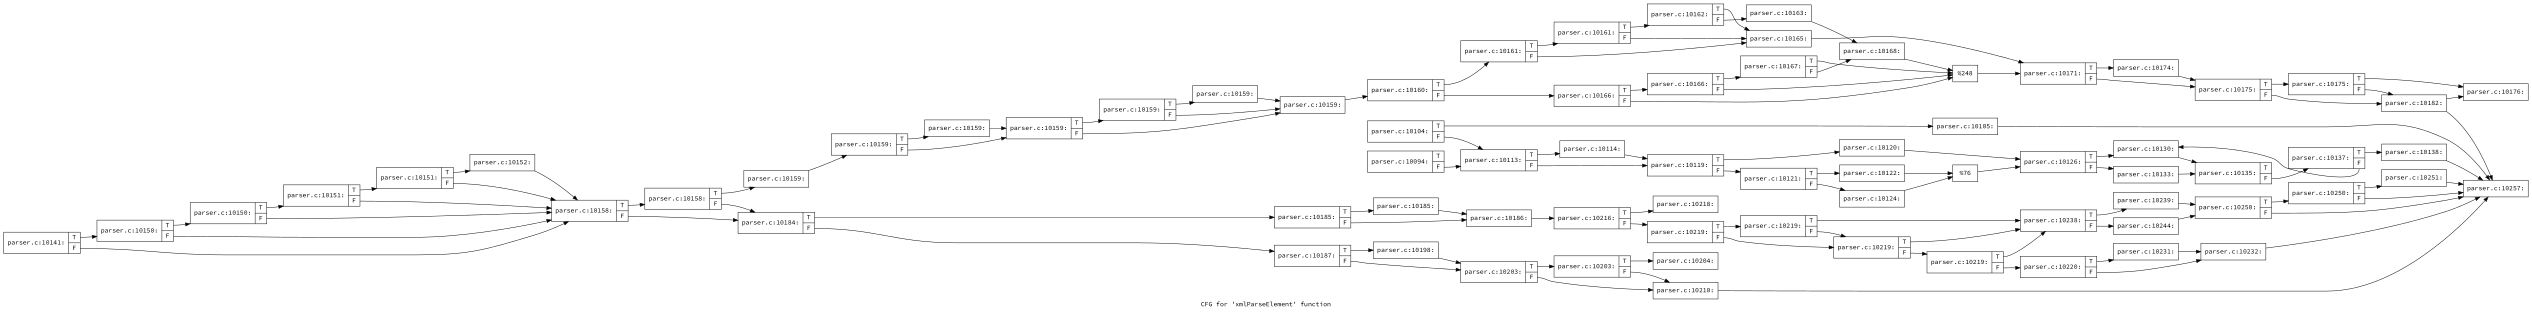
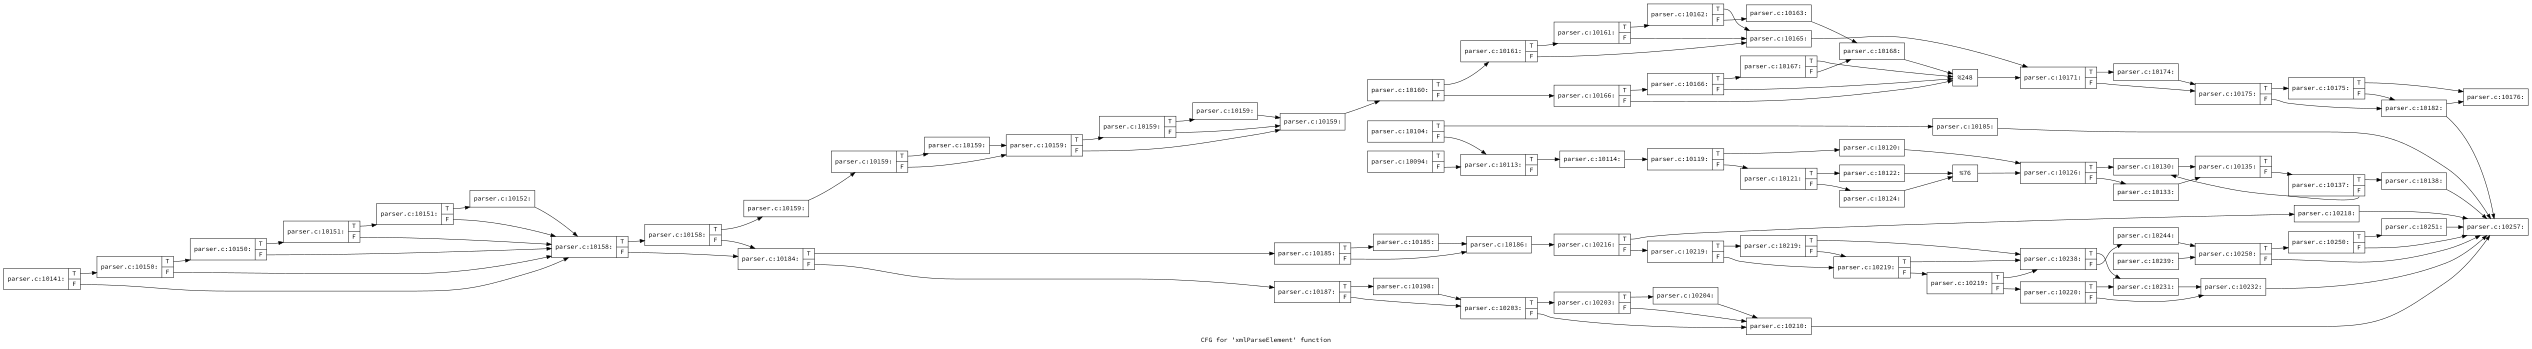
(1590, 166) -> none
none -> (2411, 212)
(2110, 214) -> (2107, 264)
none -> (1736, 310)
